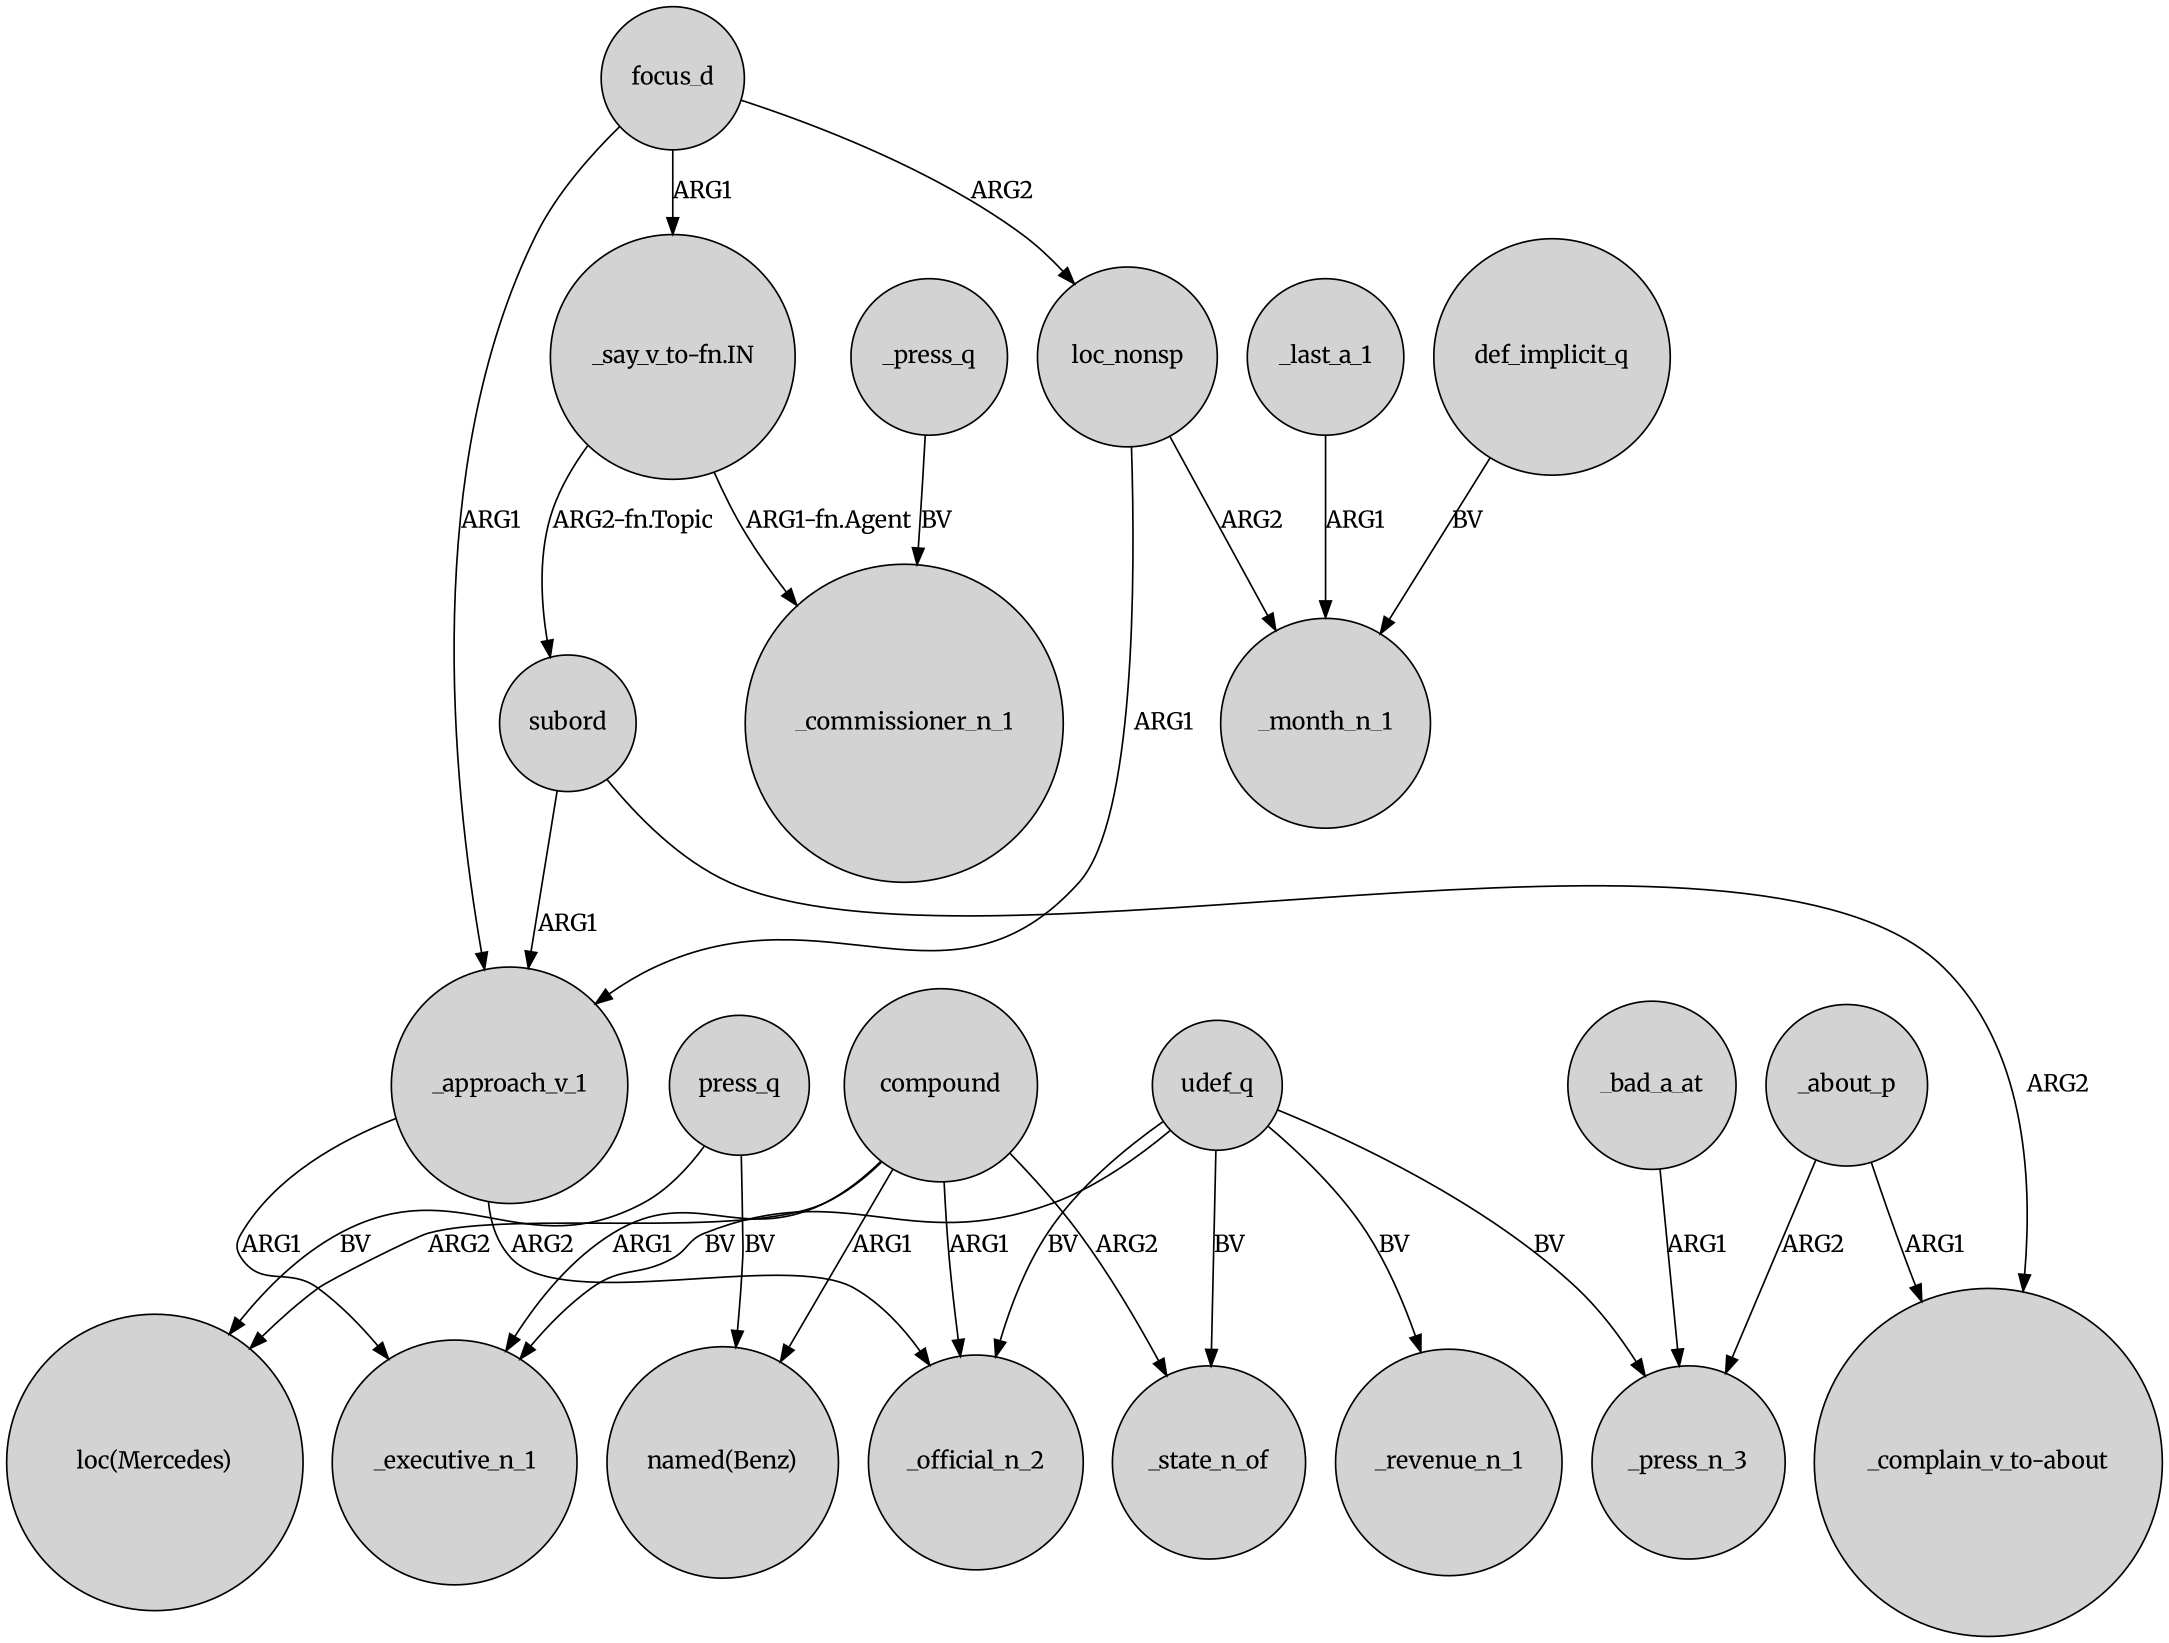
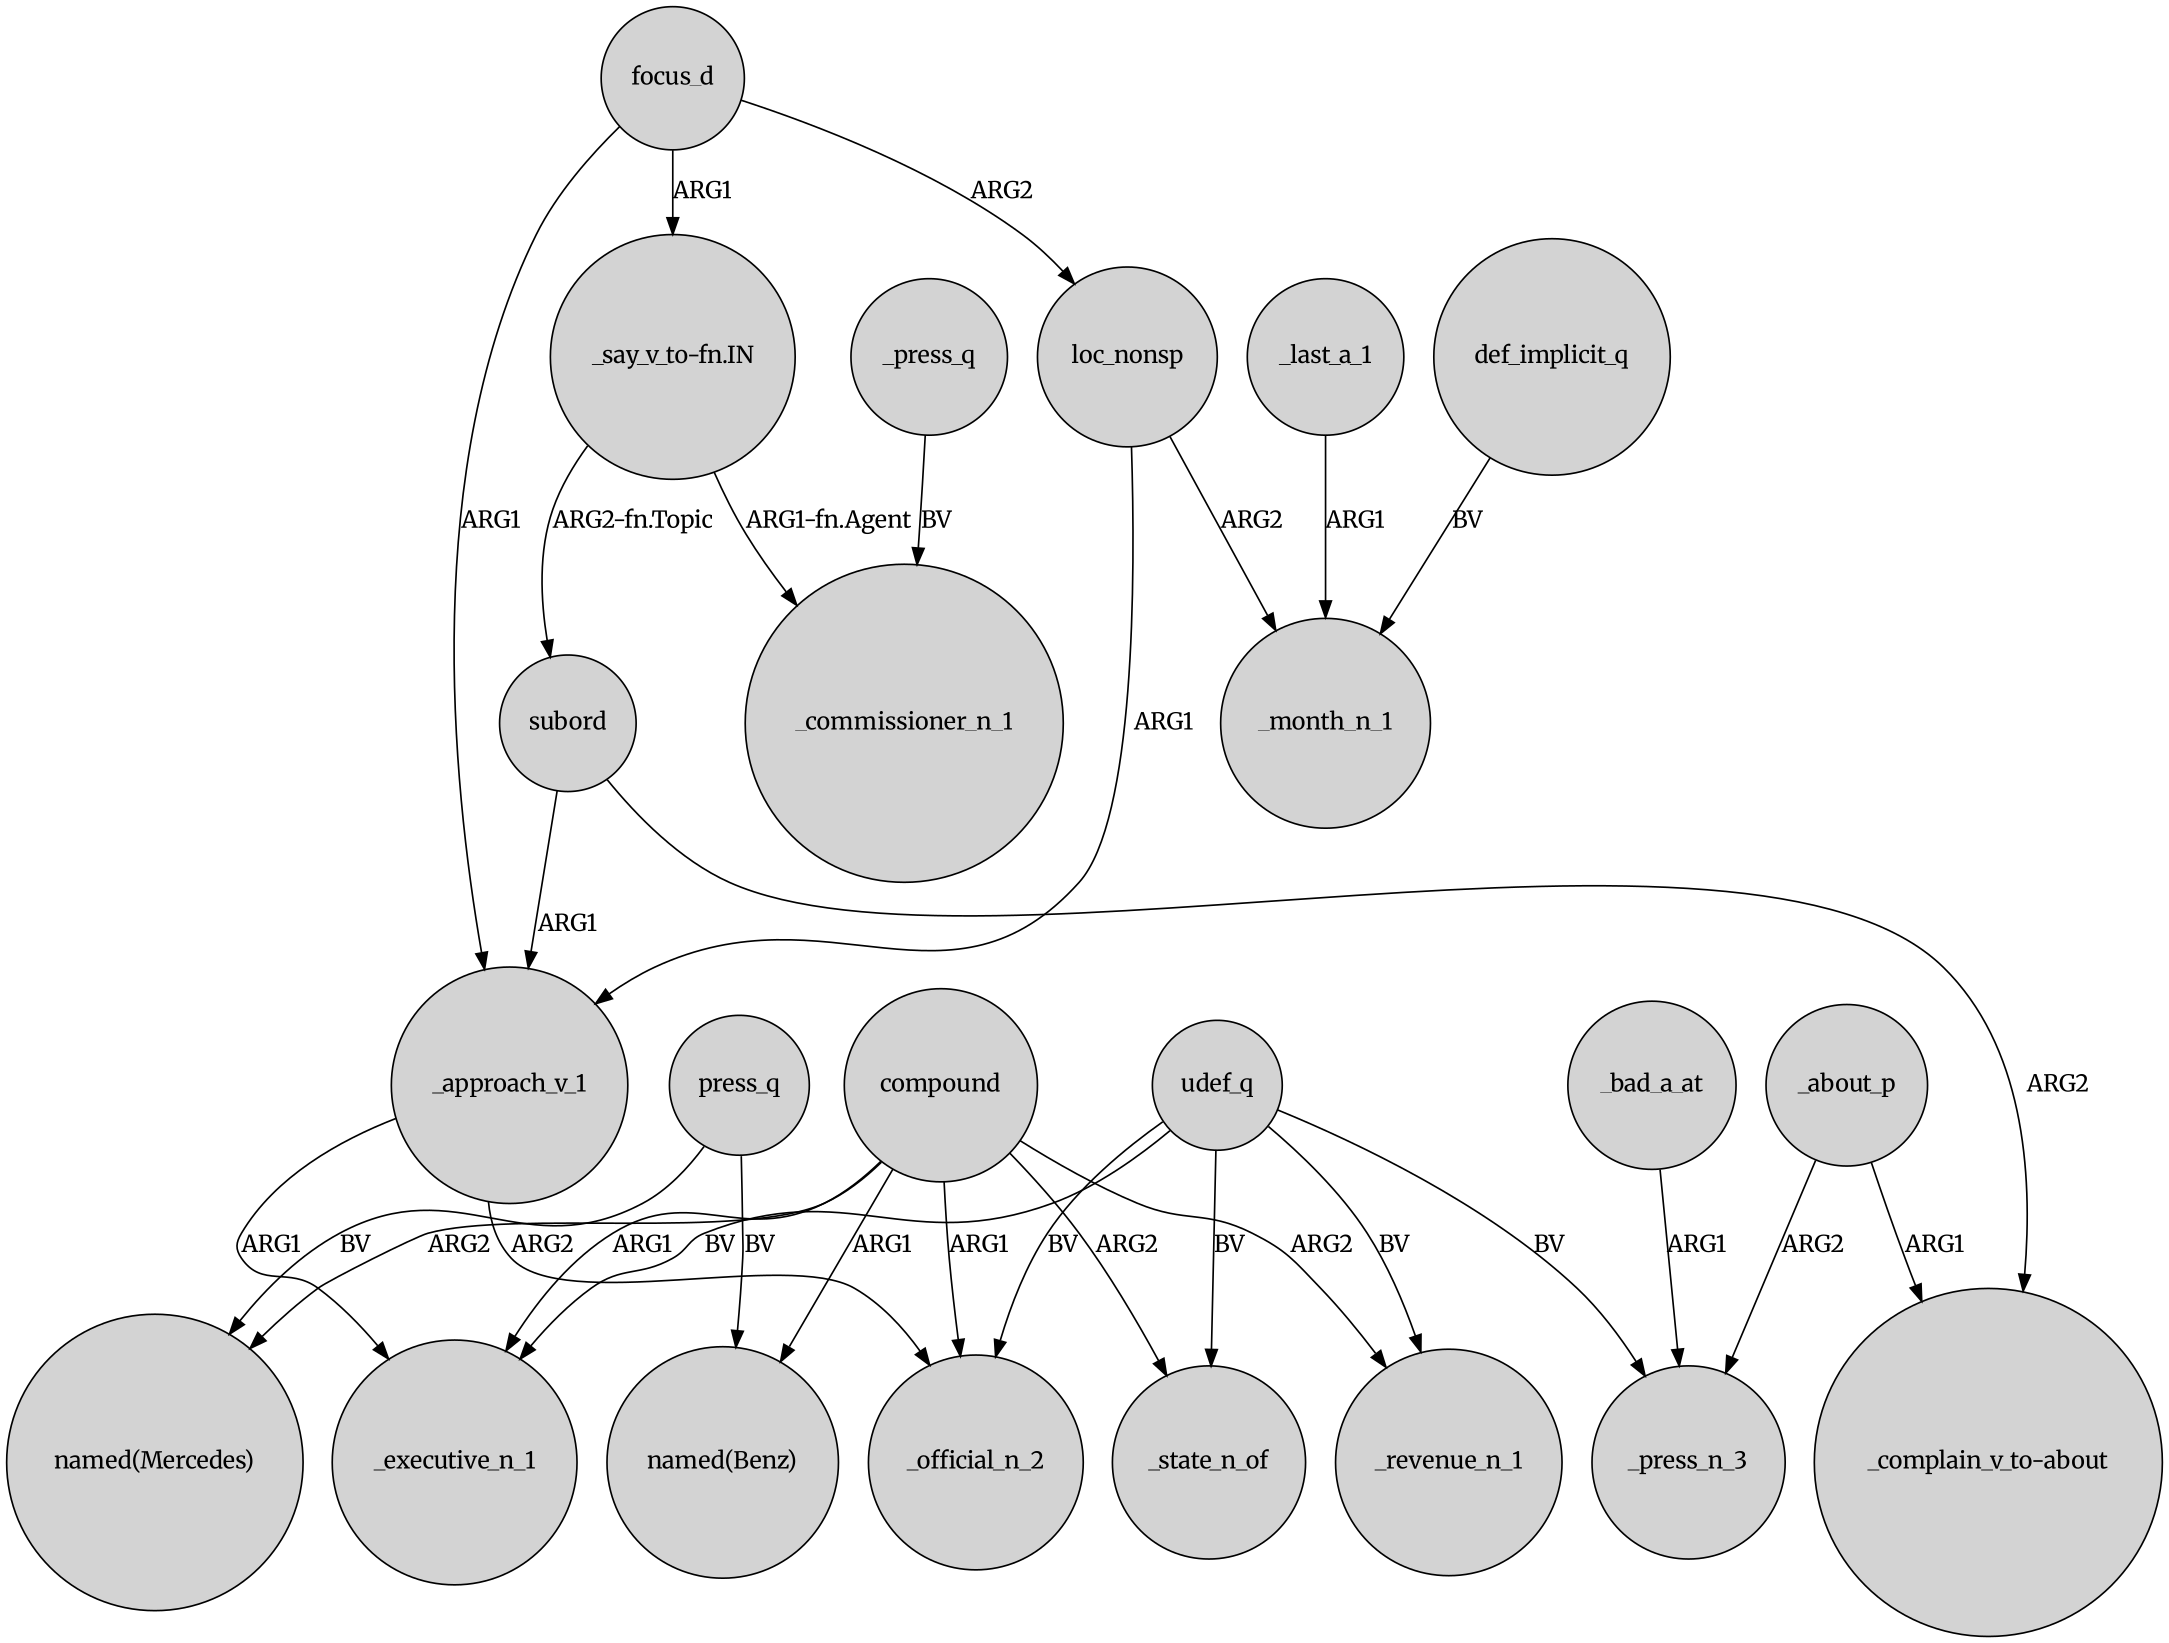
none -> (1226, 1223)
(155, 1462) -> (155, 1462)
